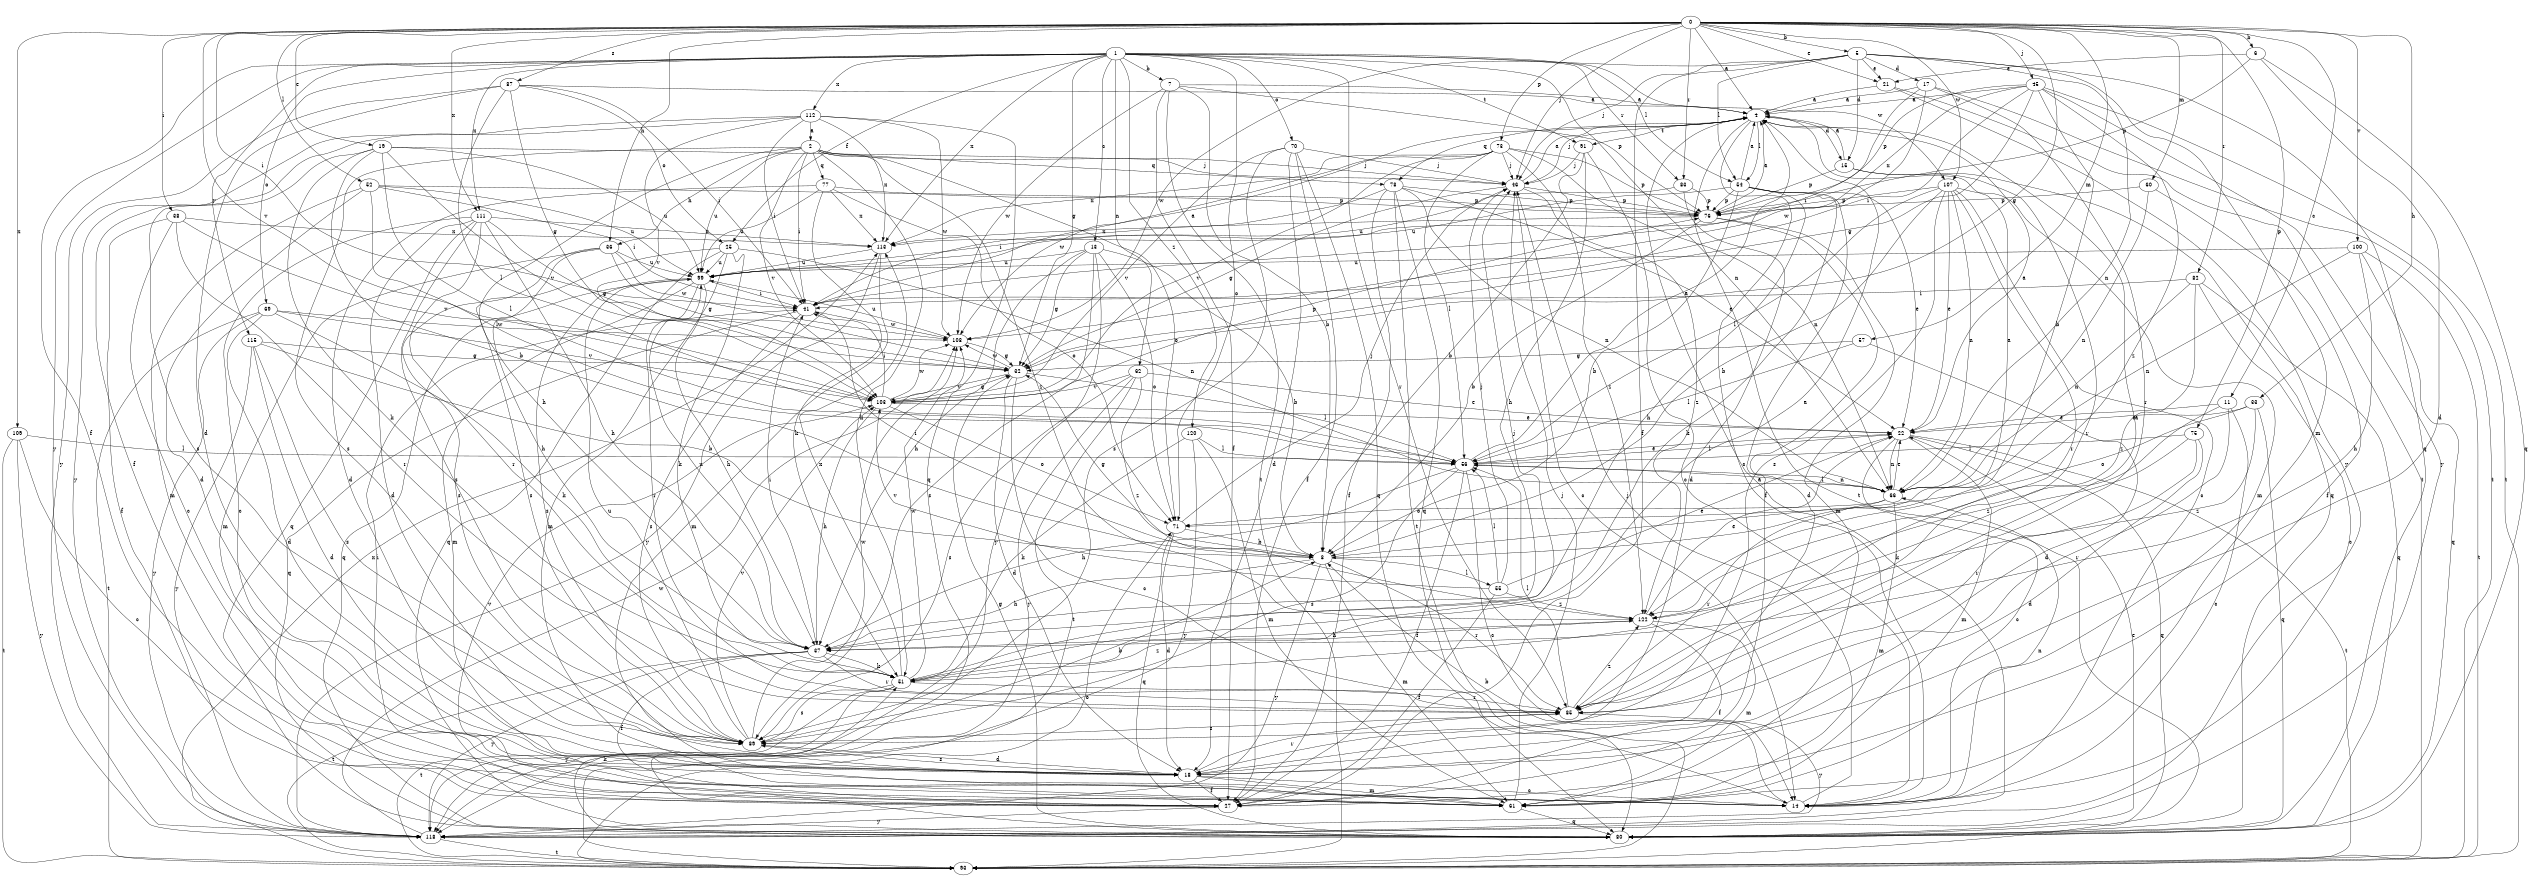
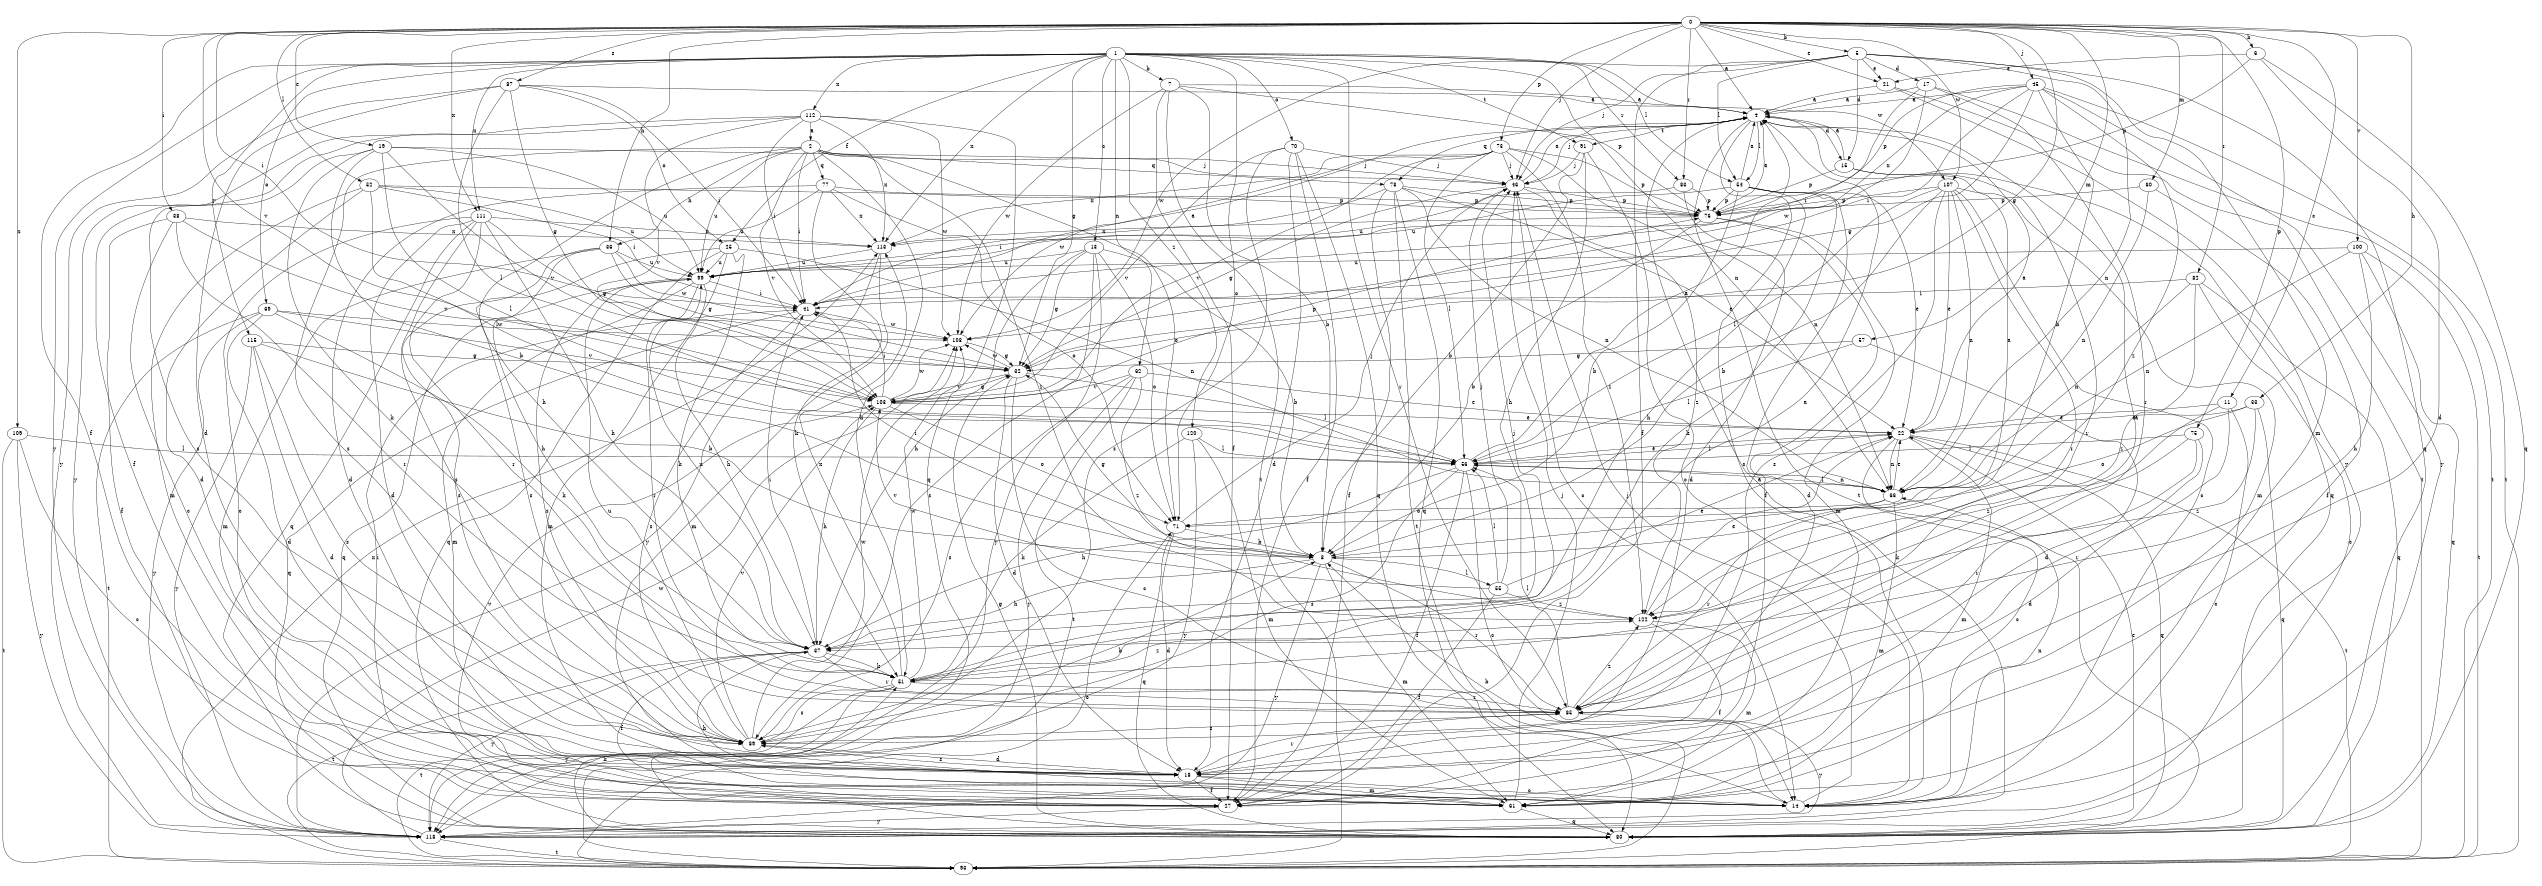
(843, 308) -> none
(1252, 636) -> (1135, 780)
